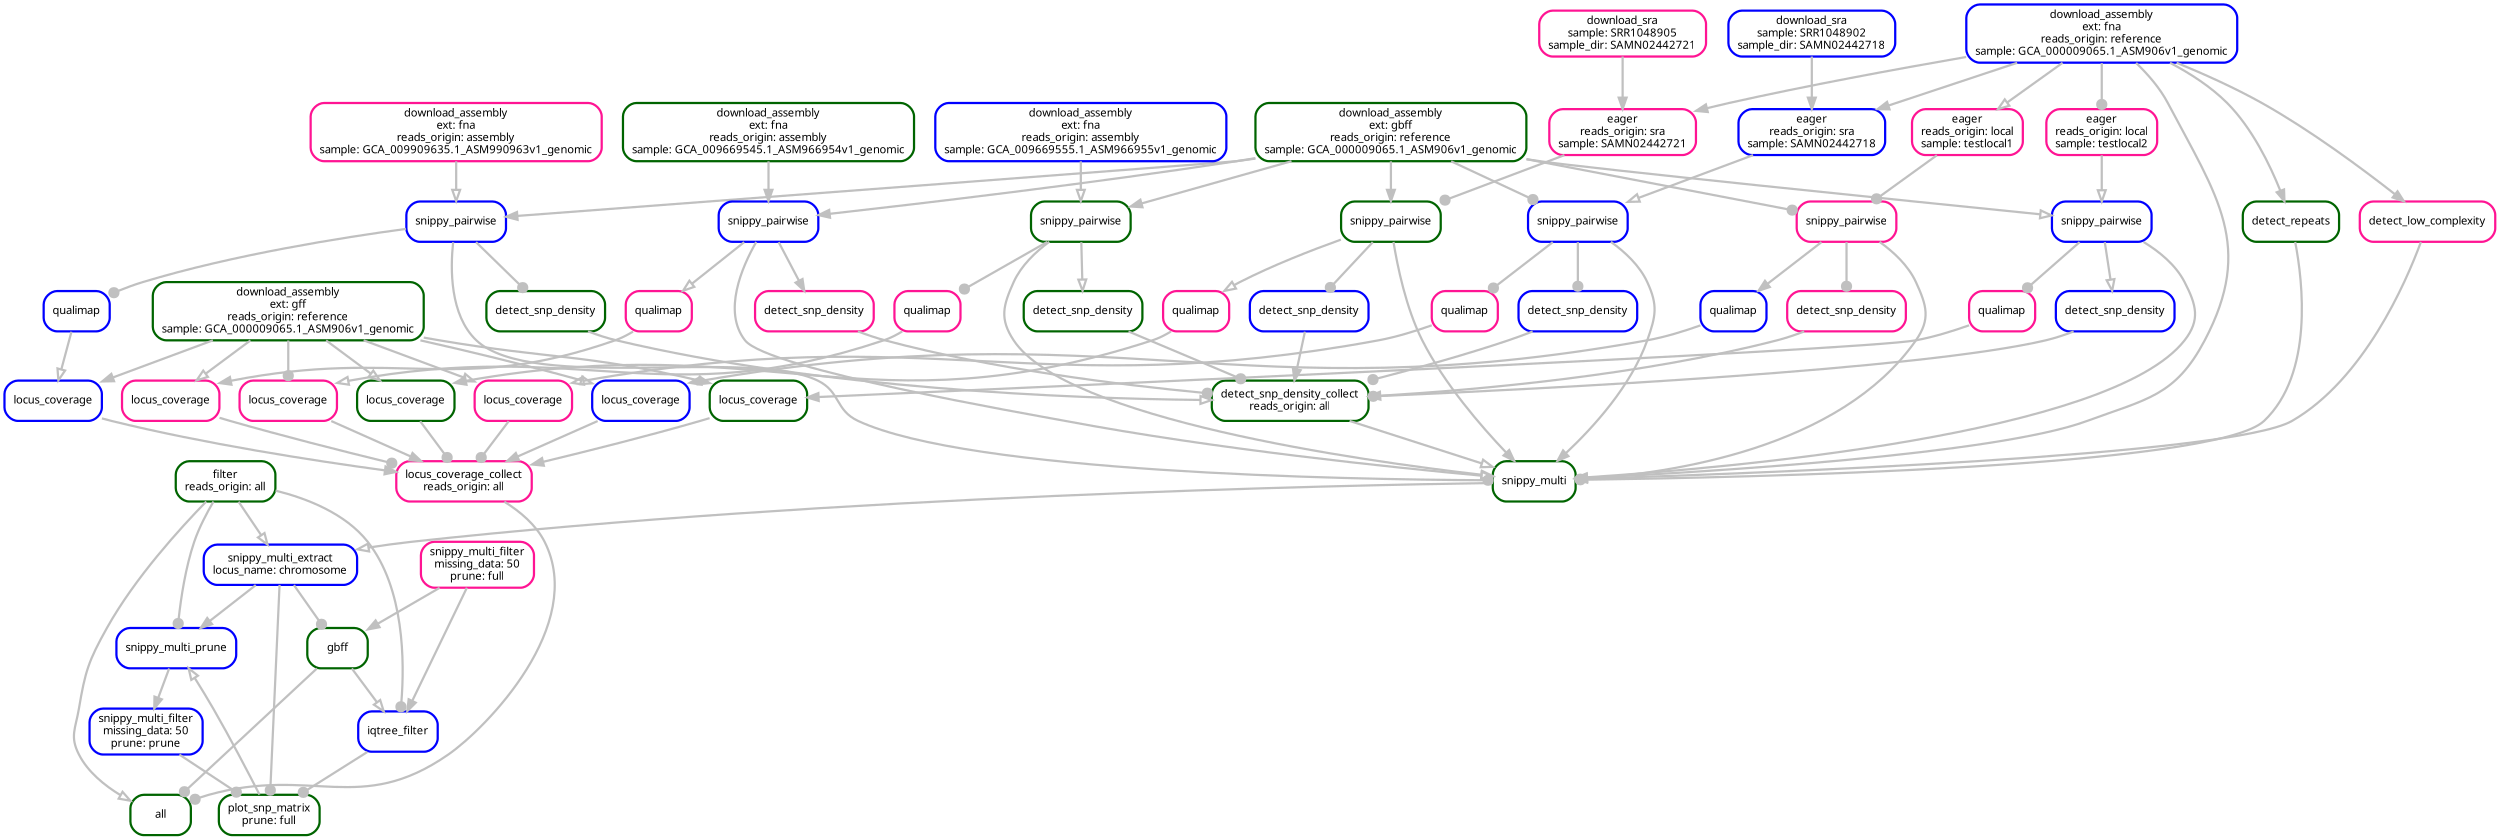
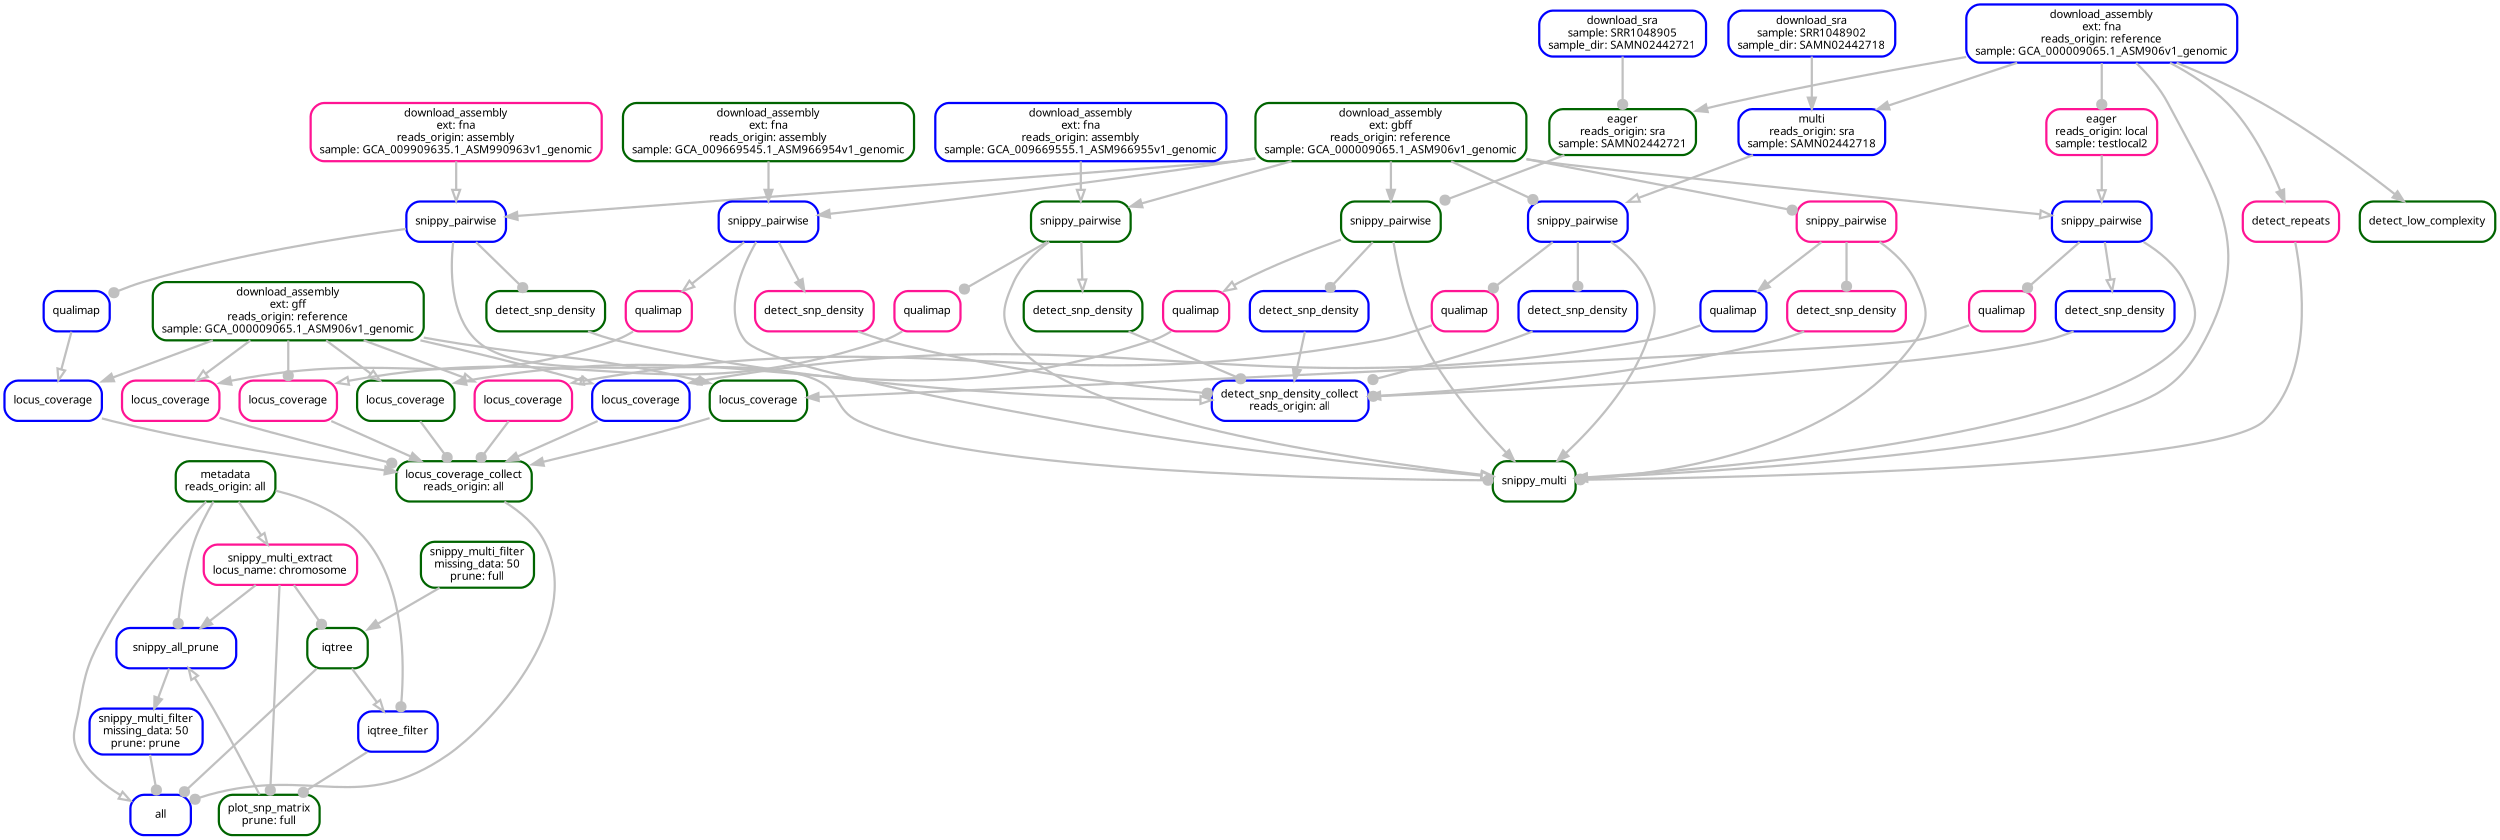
(1623, 34) -> (1623, 34)
(1623, 78) -> (1623, 78)
(1623, 132) -> (1623, 132)
(1812, 132) -> (1812, 132)
(1967, 132) -> none
(2291, 222) -> (2291, 222)
(2428, 222) -> (2428, 222)
(1290, 401) -> (1290, 401)
(2261, 430) -> none
(1416, 442) -> none
(226, 481) -> (226, 481)
(464, 481) -> (464, 481)
(930, 502) -> none
(280, 565) -> (280, 565)
(477, 565) -> (477, 565)
(440, 644) -> none
(176, 648) -> (176, 648)
(338, 648) -> (338, 648)
(199, 768) -> (153, 770)
(161, 815) -> (161, 815)
